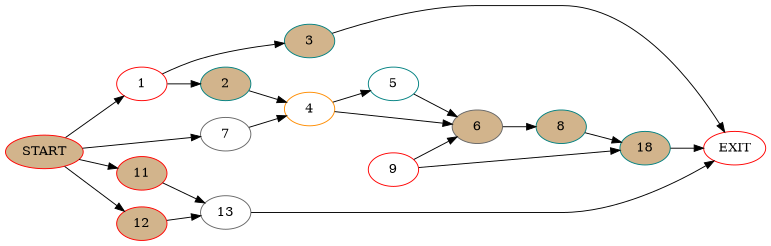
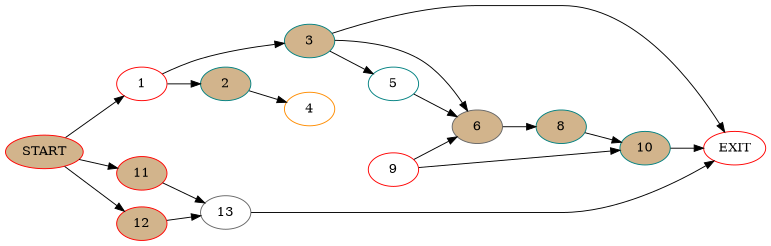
(347, 98) -> (347, 60)
(389, 117) -> (408, 54)
(226, 134) -> none
(645, 148) -> (645, 148)
